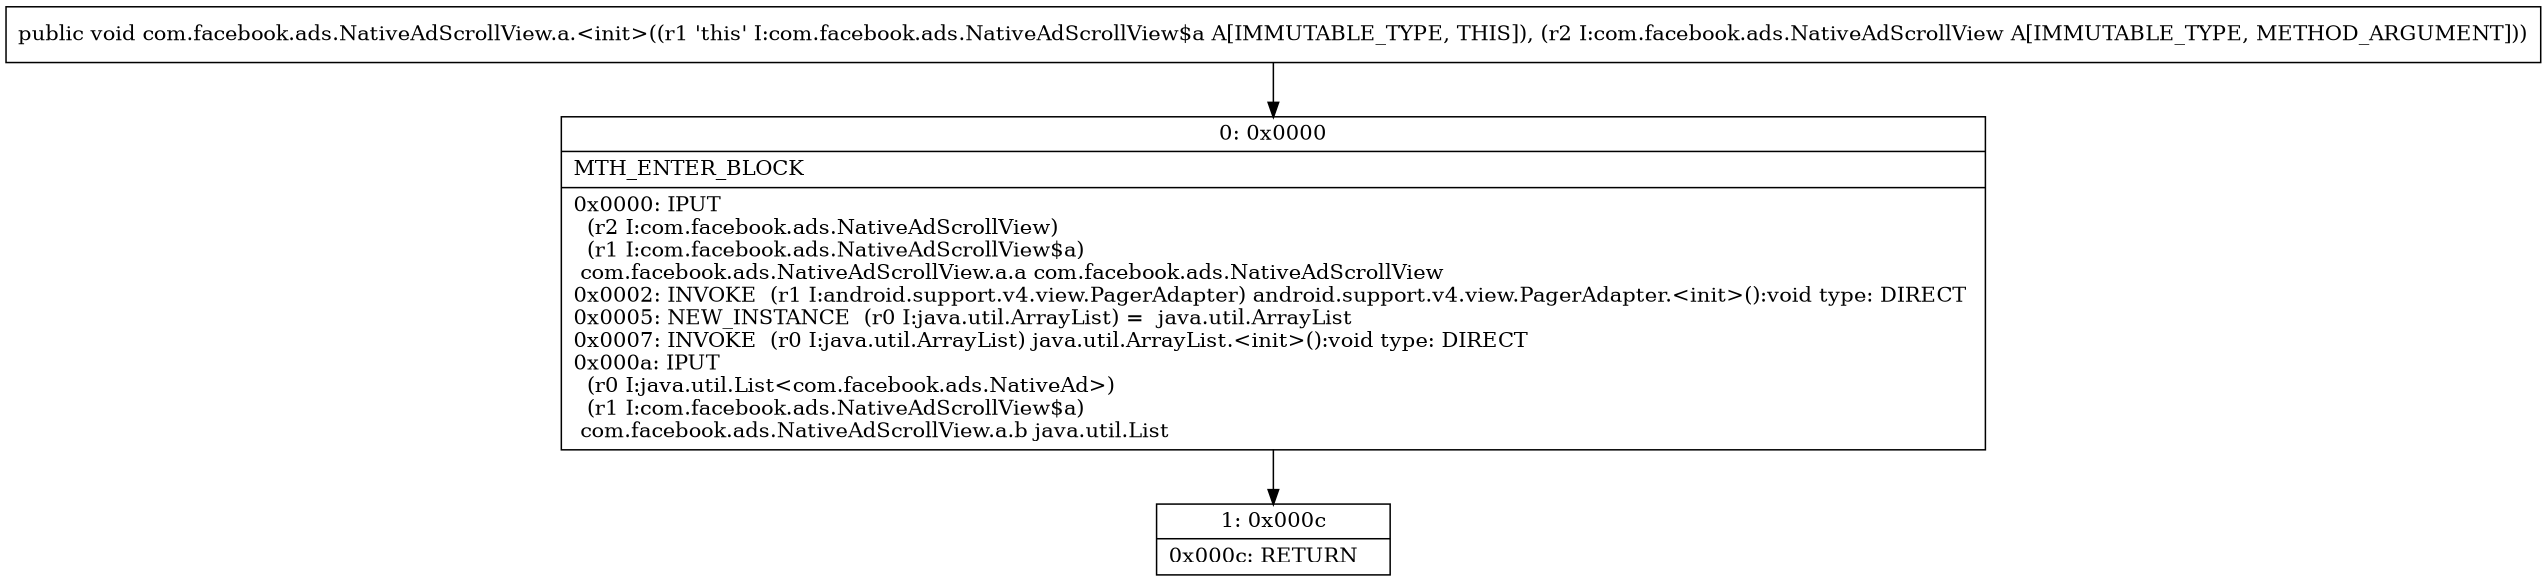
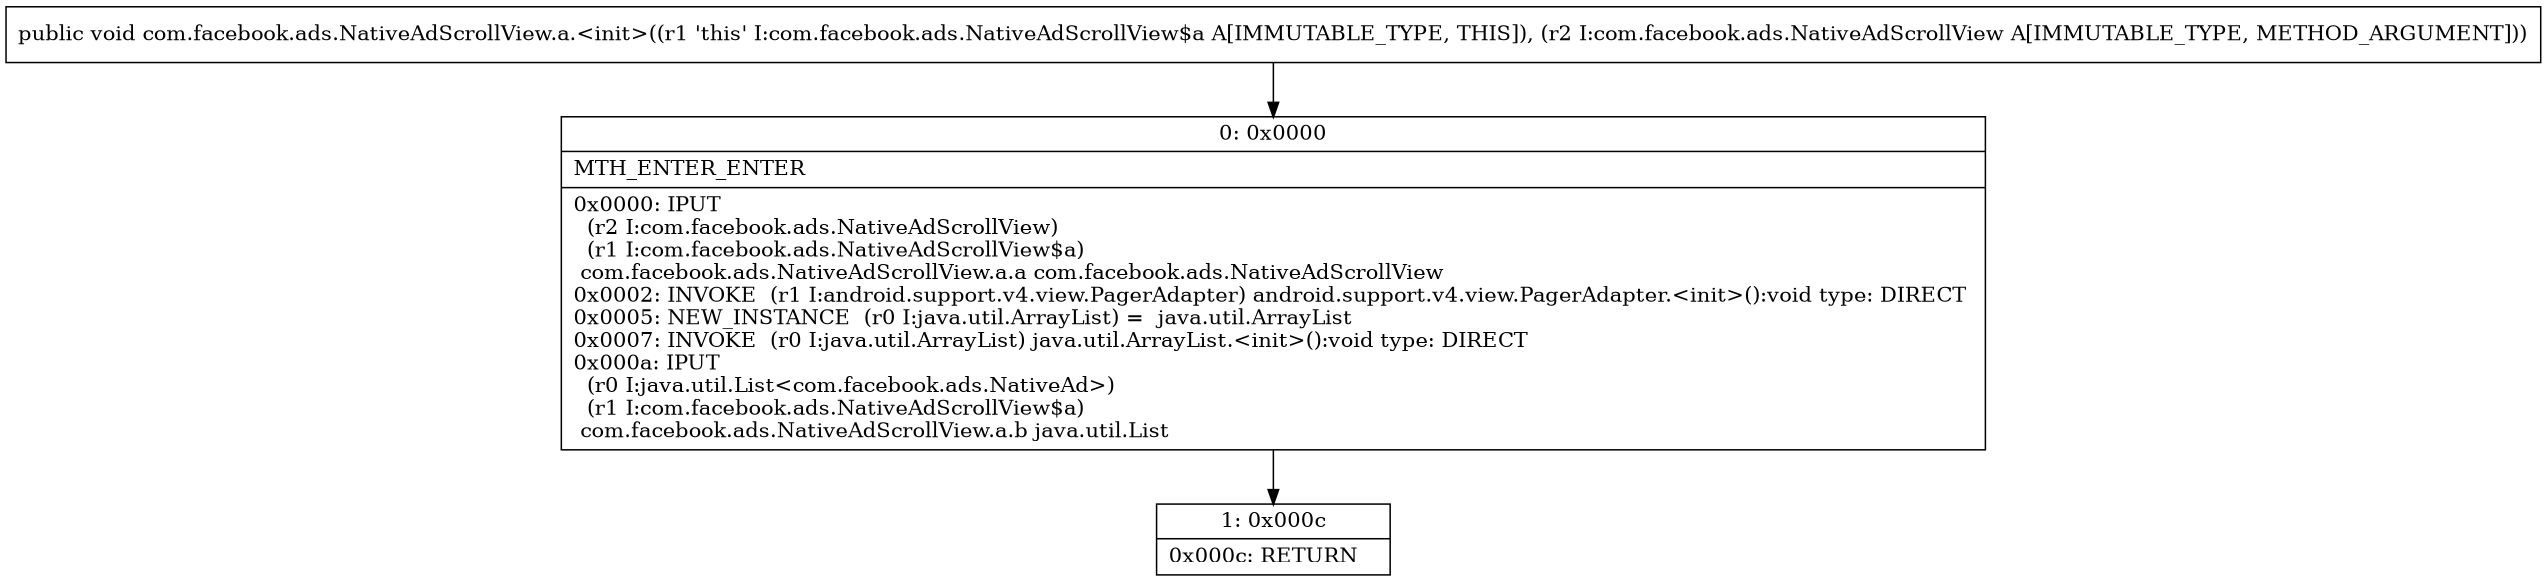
(689, 169) -> (689, 169)
